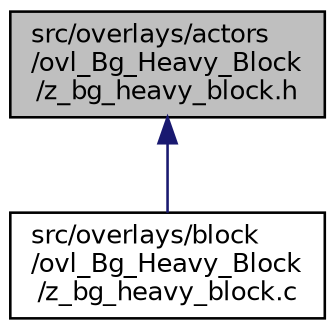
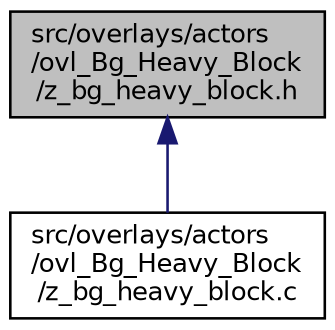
(168, 266) -> (168, 266)
